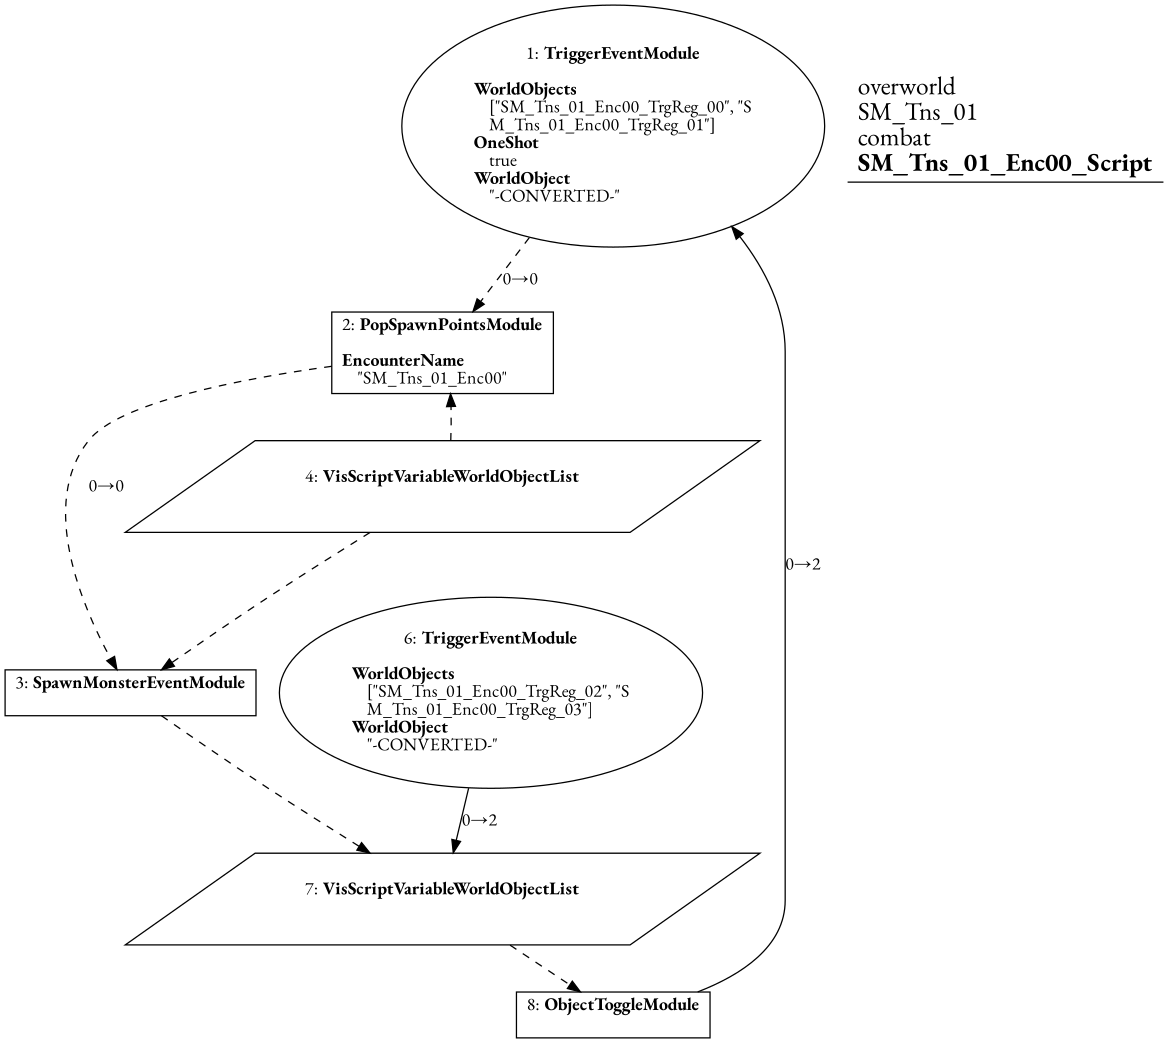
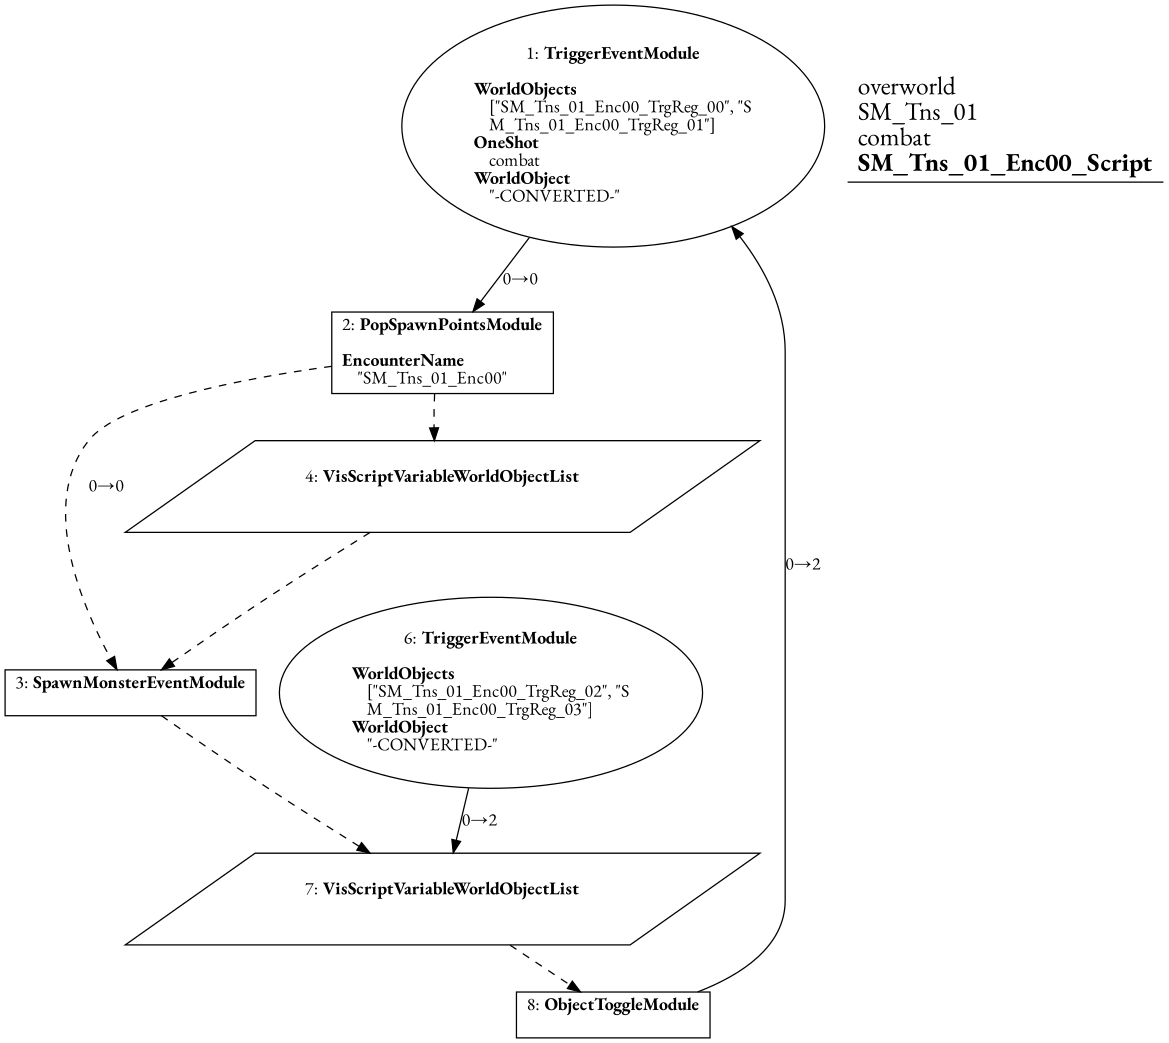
(495, 160) -> (507, 160)
(505, 269) -> (505, 269)
(451, 424) -> (434, 411)
